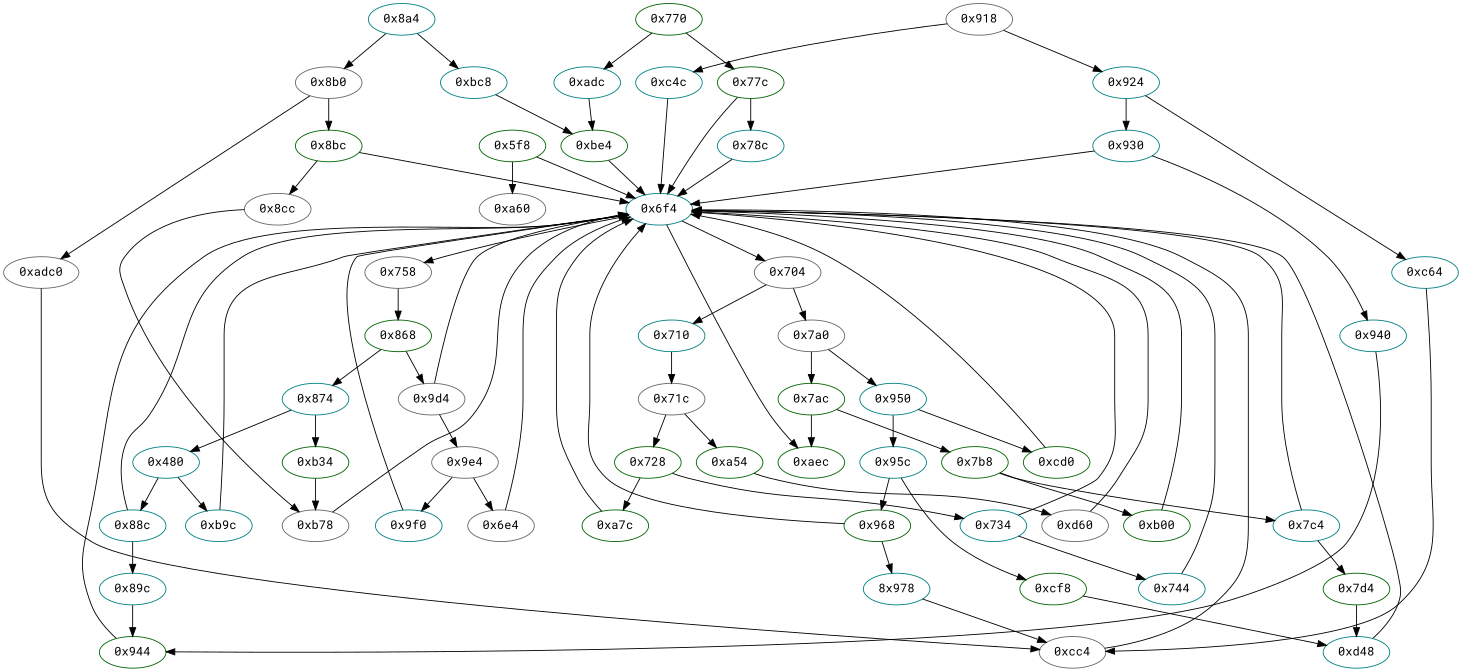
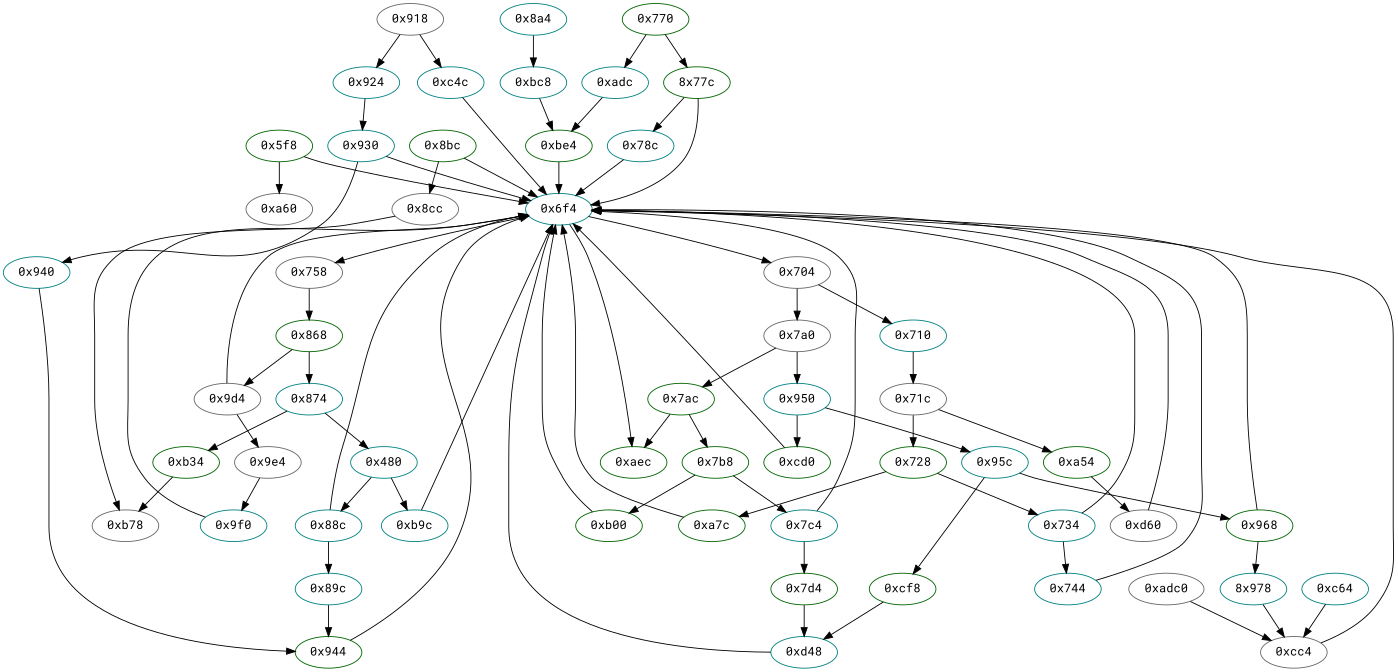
(329, 83) -> none
(751, 83) -> (697, 83)
(1272, 175) -> none
(494, 369) -> none
(501, 526) -> none
